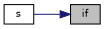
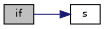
(47, 14) -> (47, 14)
